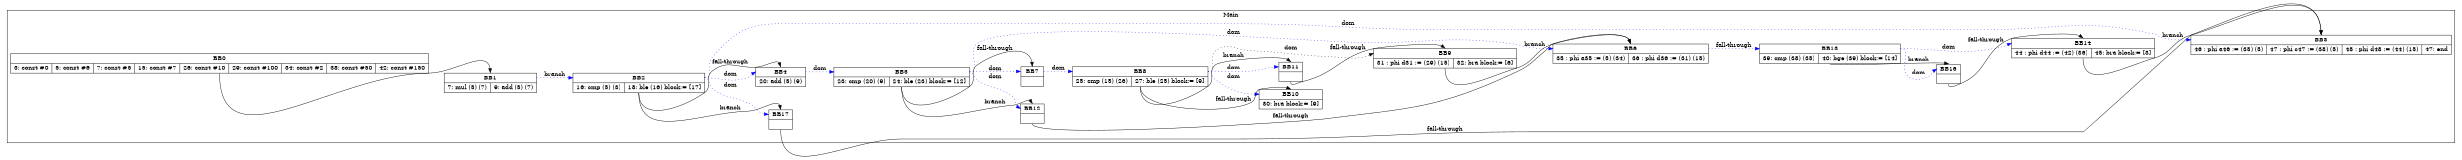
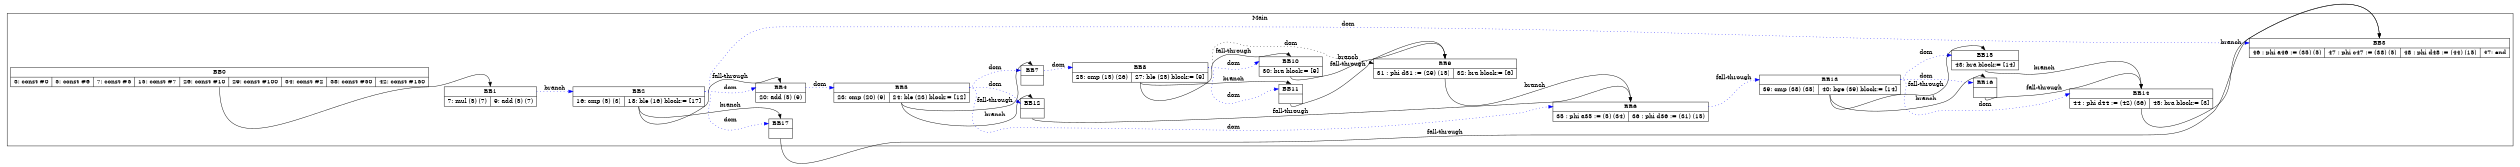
none -> (1985, 60)
none -> (1357, 63)
